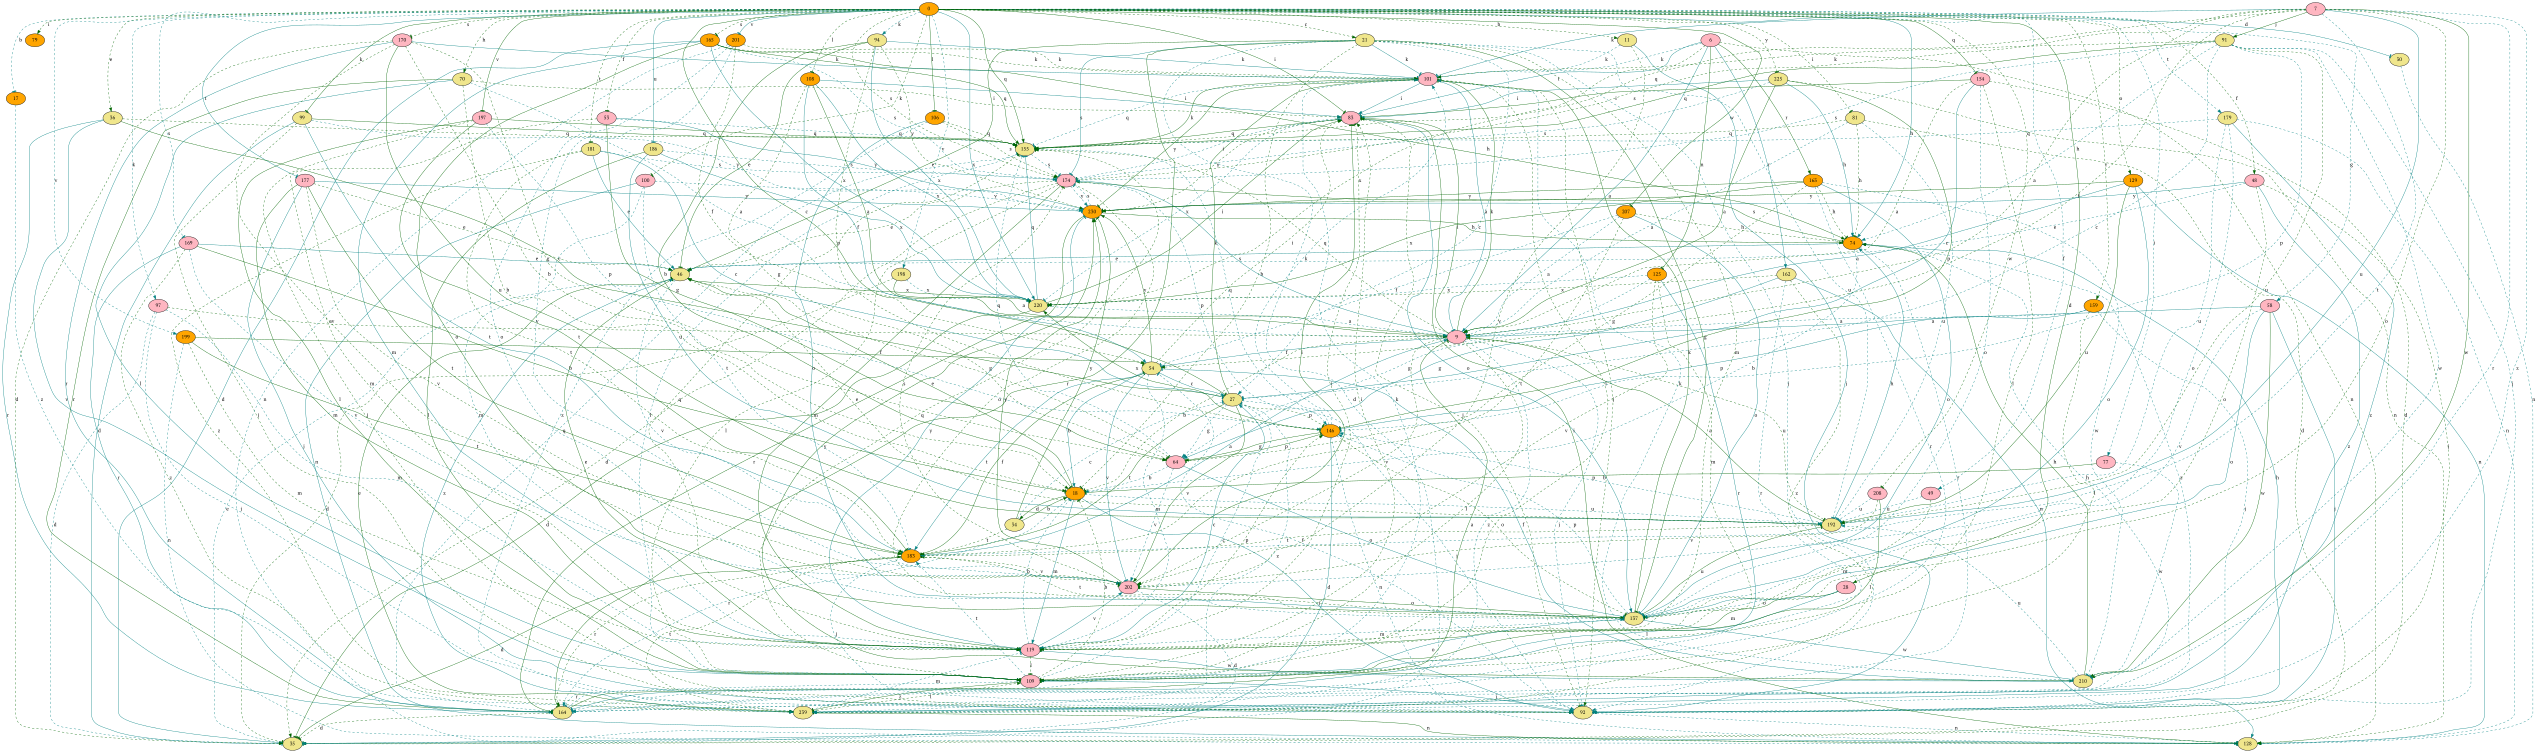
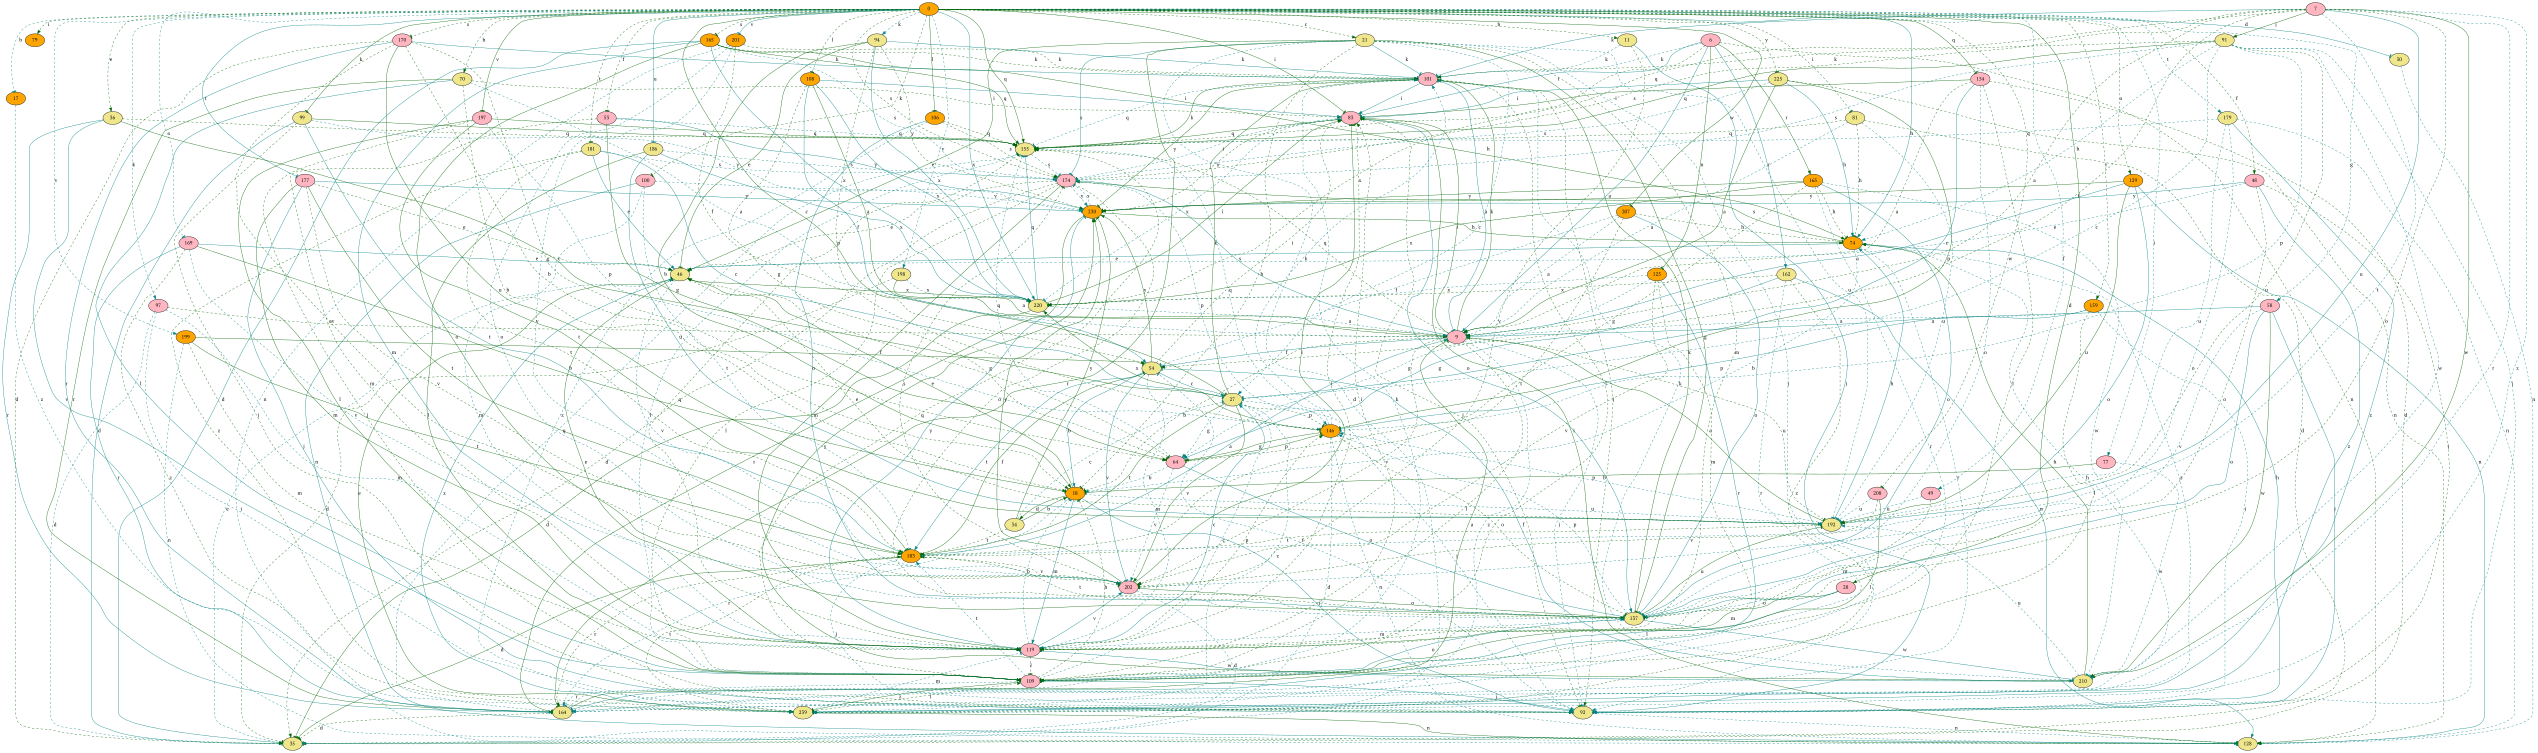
(726, 326) -> (725, 325)
(1138, 724) -> (1138, 724)
